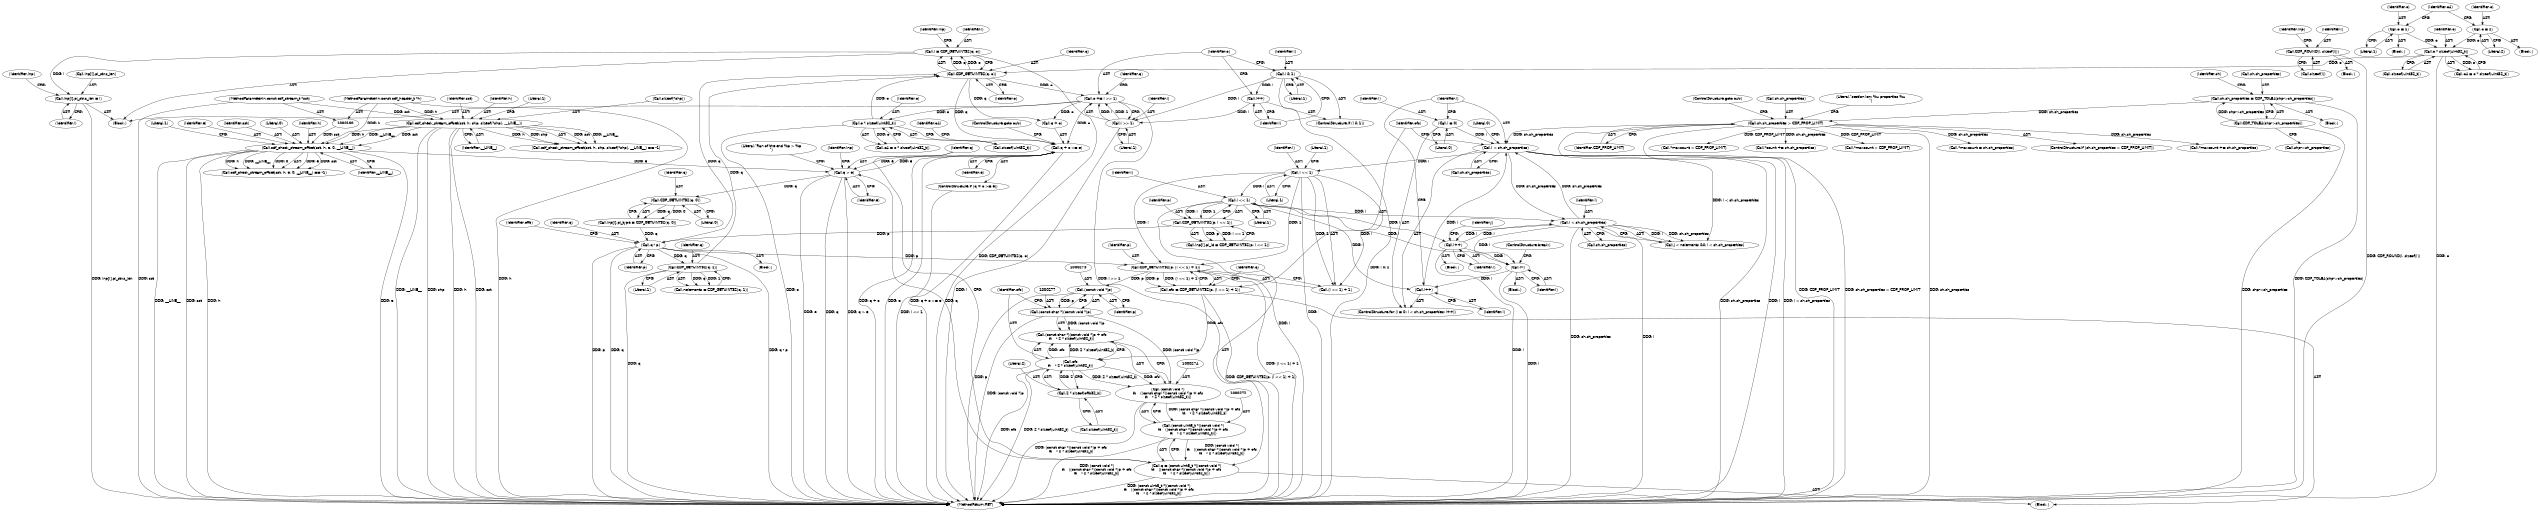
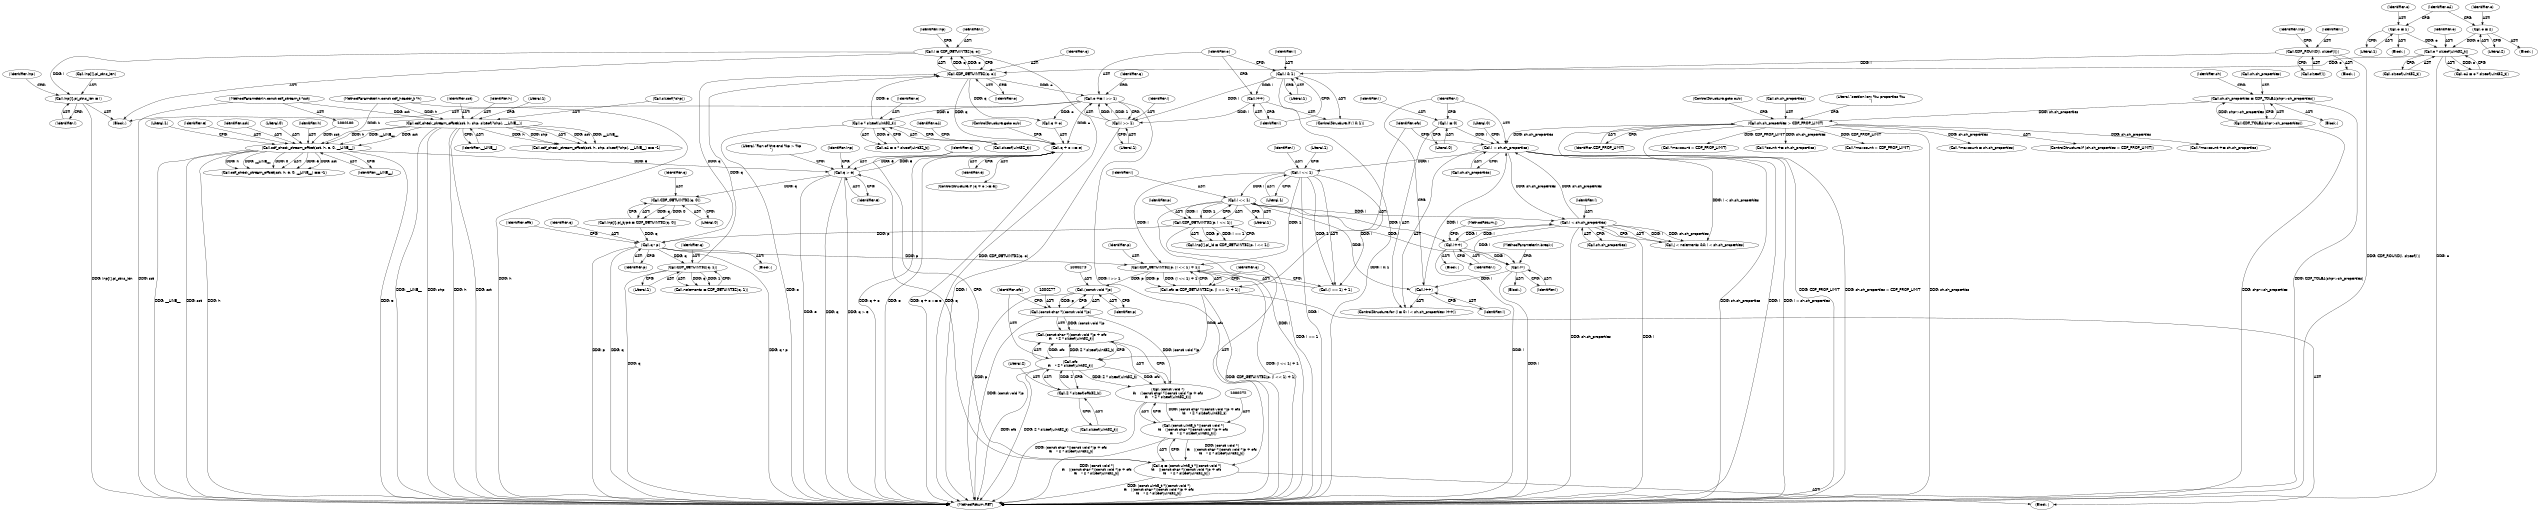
none -> (1790, 63)
(359, 108) -> none
(2308, 148) -> none
(1482, 223) -> (1482, 223)
(1528, 245) -> (1528, 245)
(897, 351) -> (1312, 458)
(1190, 364) -> none
